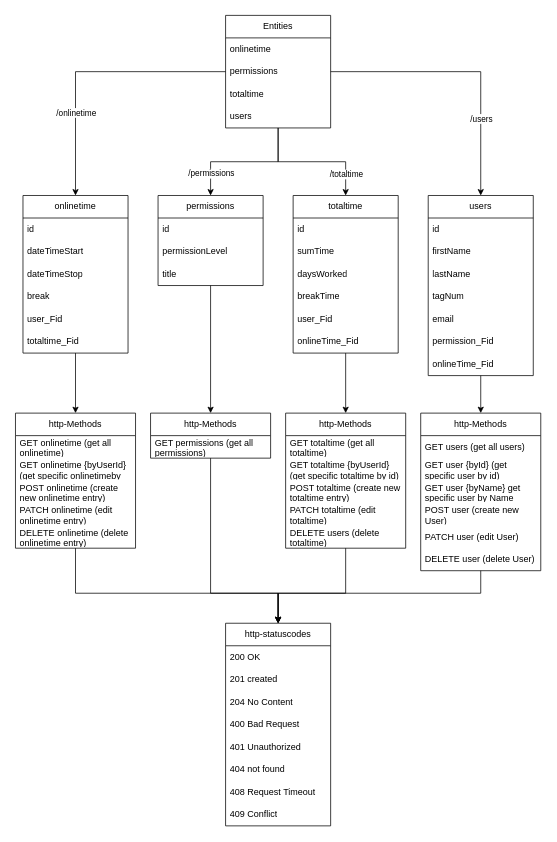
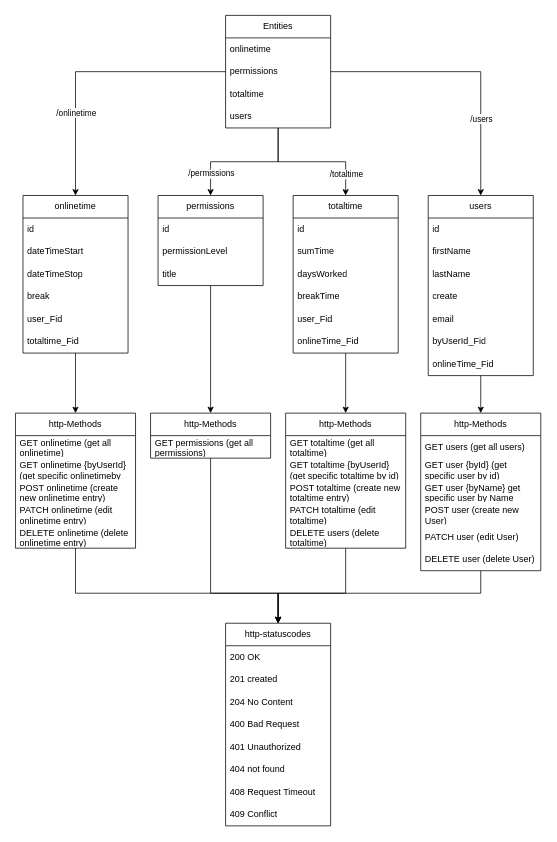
(447, 297) -> (447, 297)
(464, 342) -> (461, 342)
